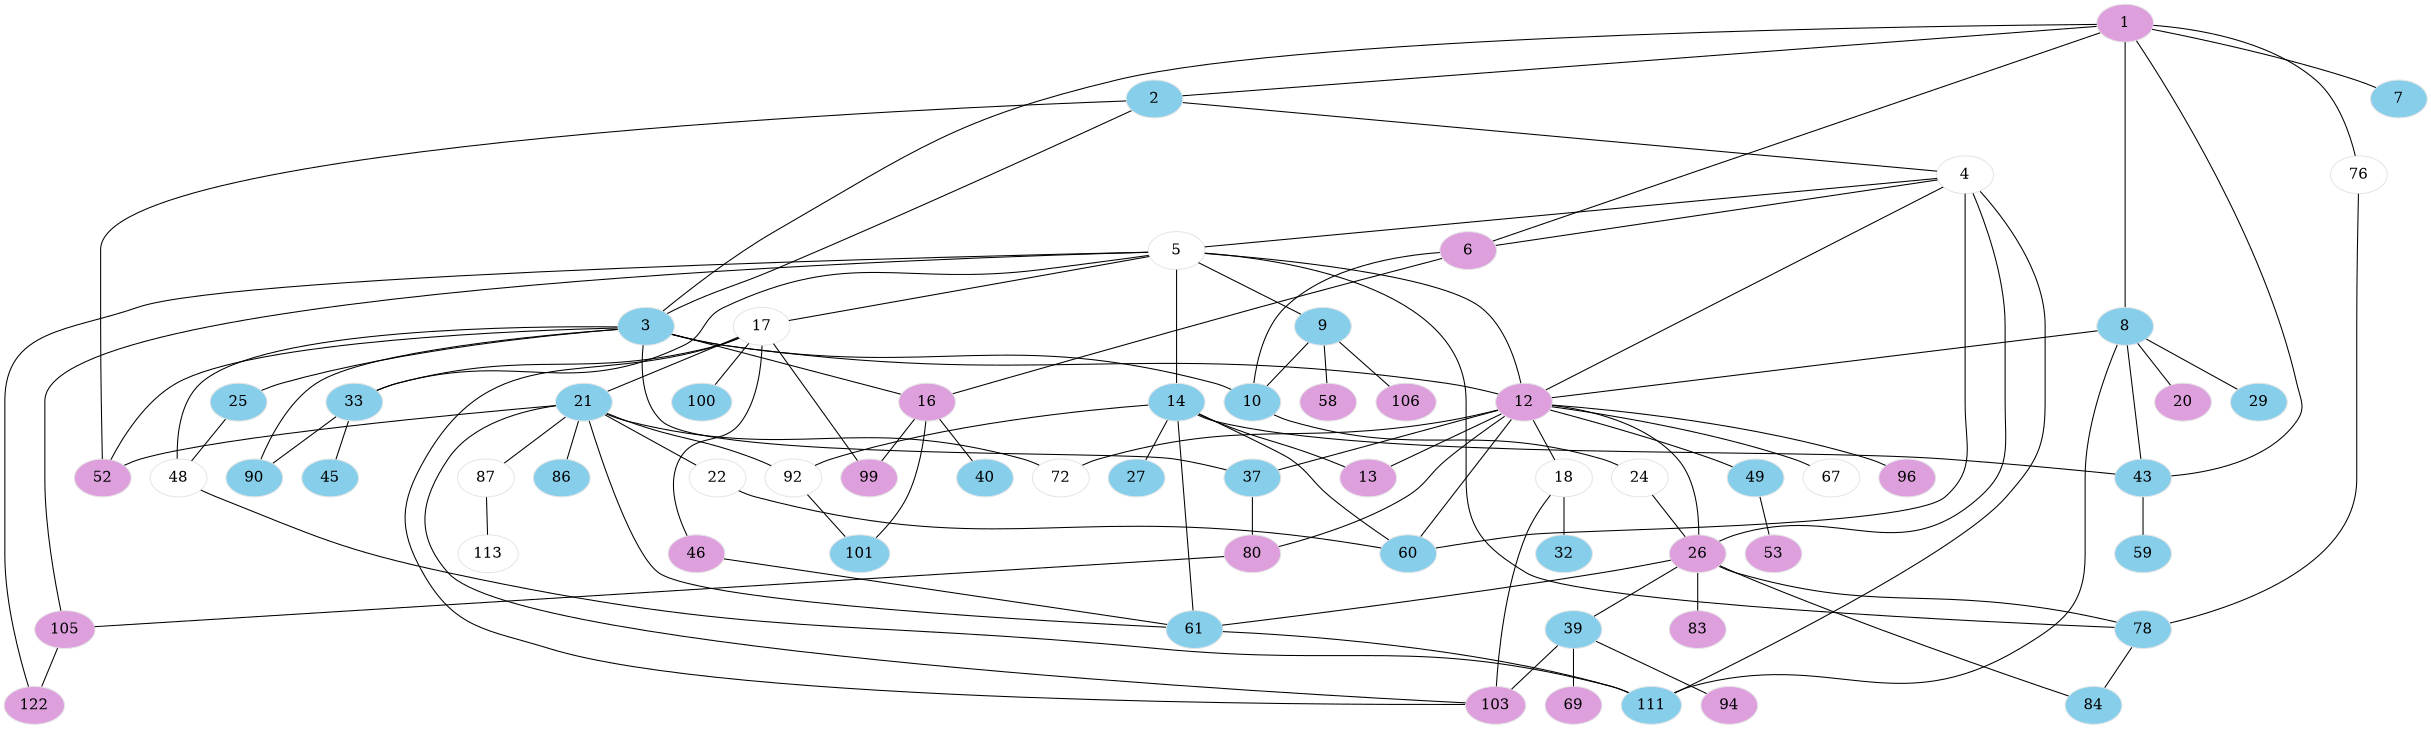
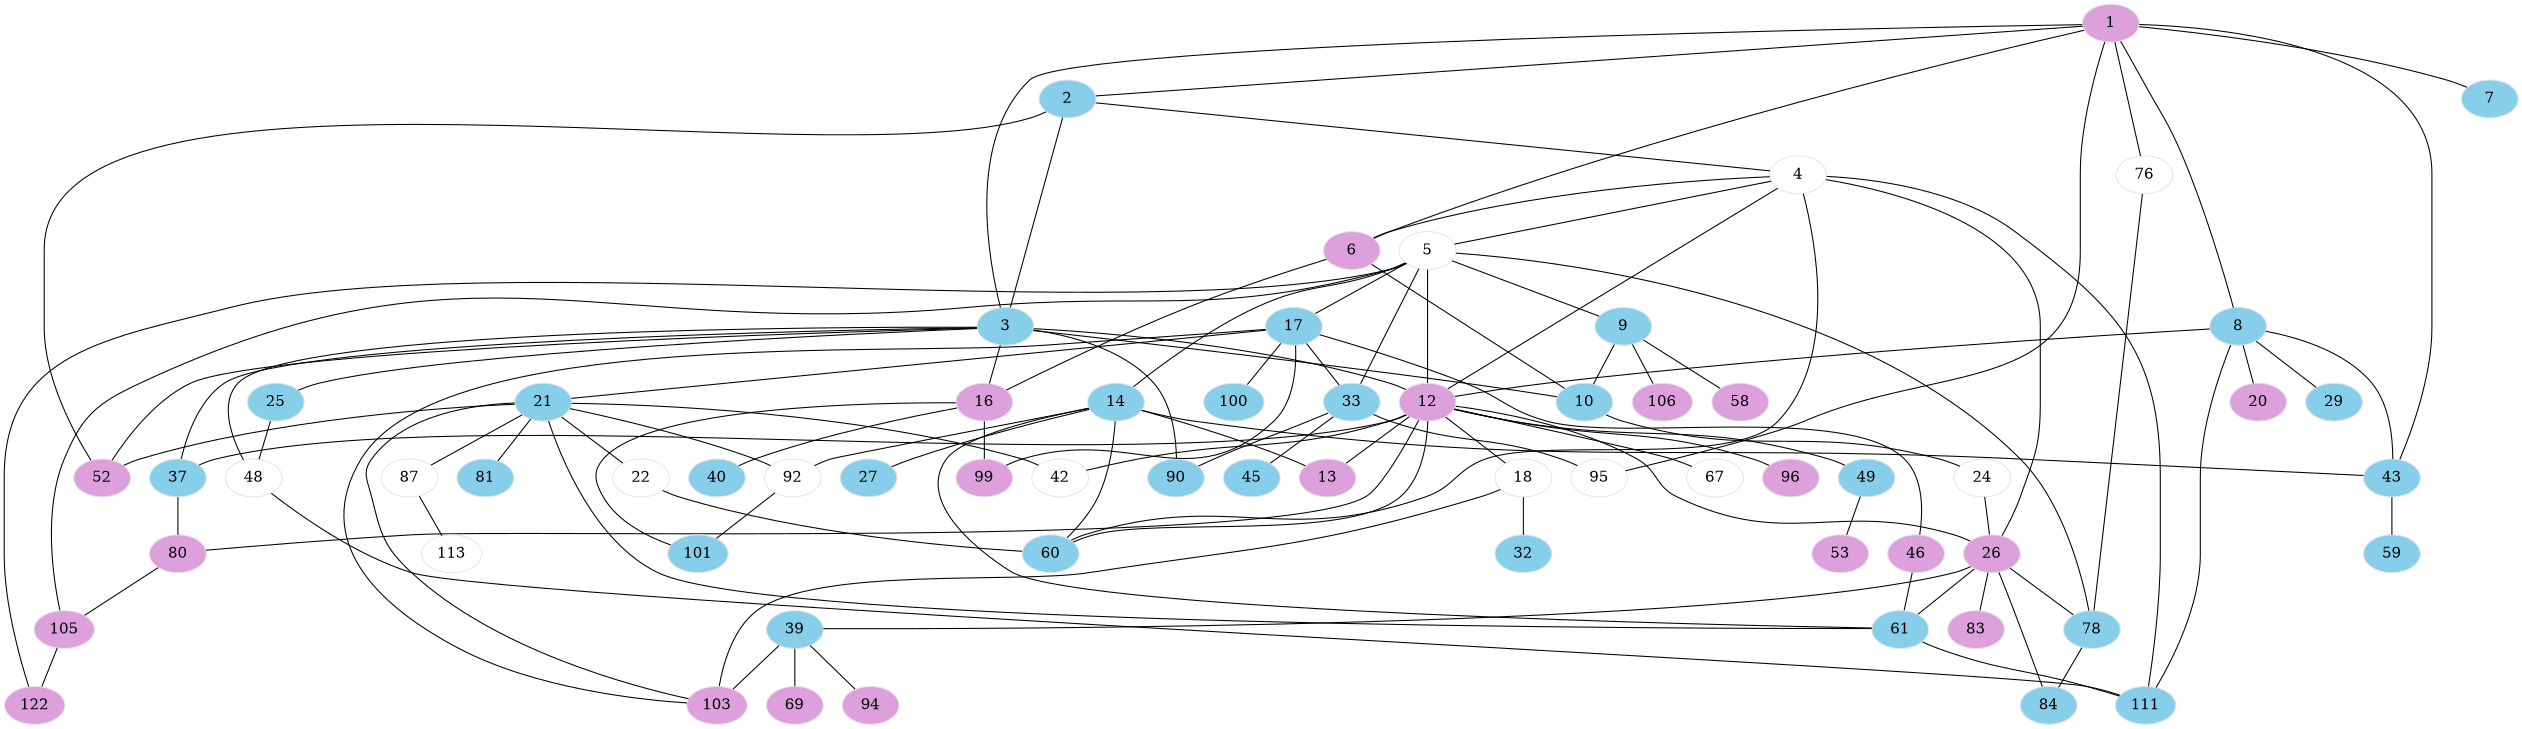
(762, 326) -> (1294, 326)
(562, 478) -> (485, 478)
(1061, 478) -> (1060, 478)
none -> (1599, 478)
